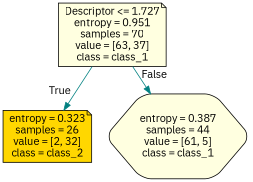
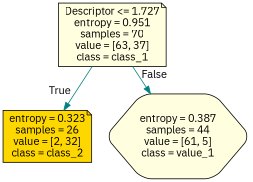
(178, 136) -> (178, 136)
